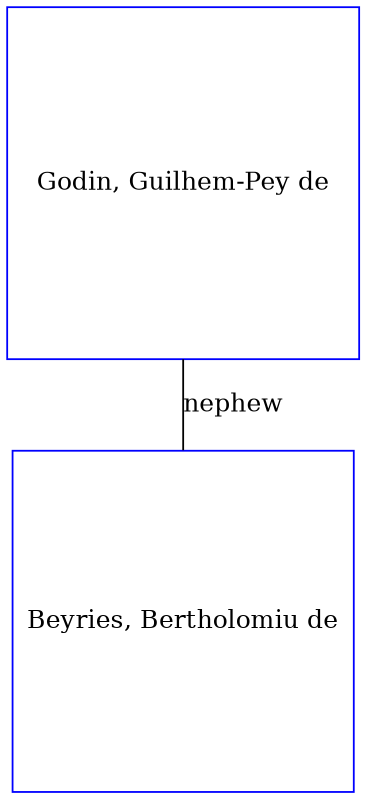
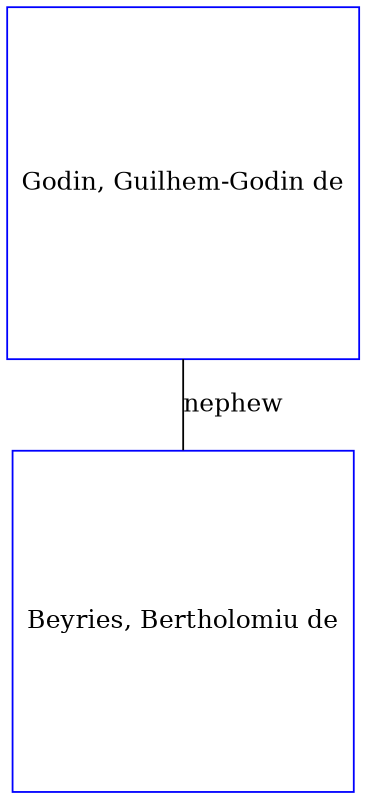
(183, 183) -> (183, 183)
